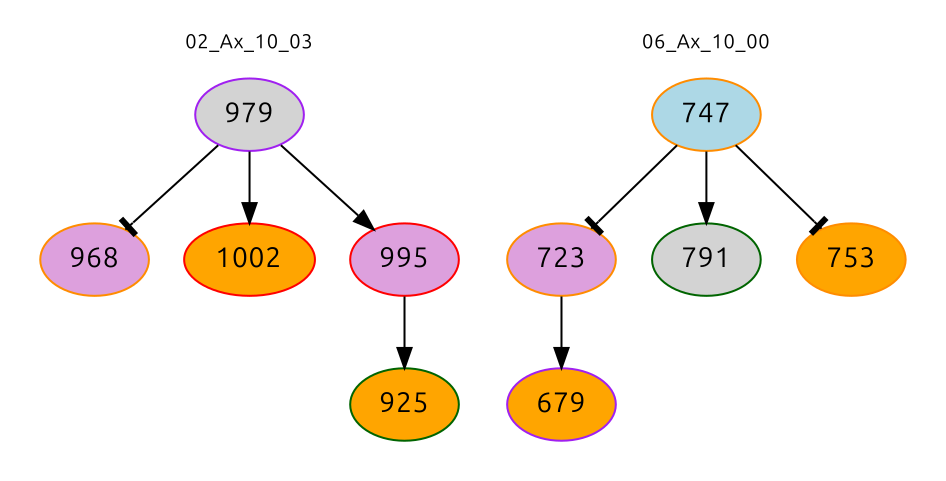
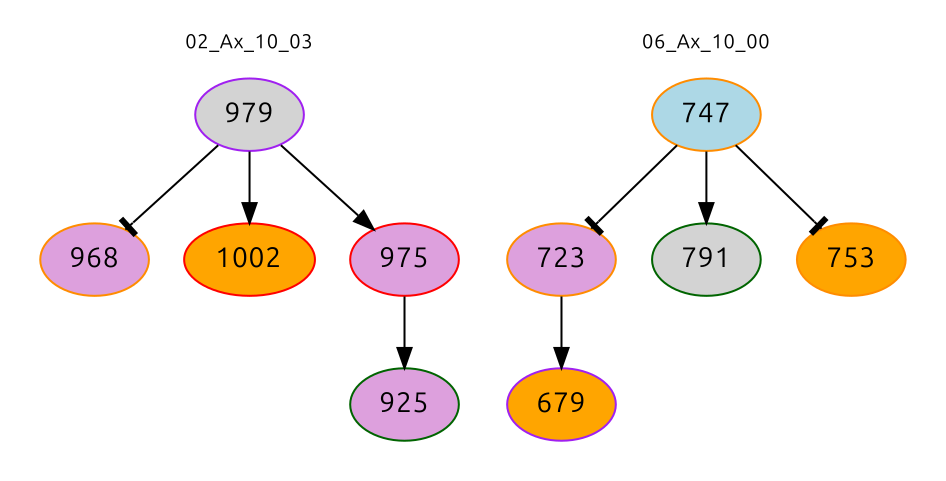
(405, 260) -> (405, 260)
(405, 405) -> (405, 405)
